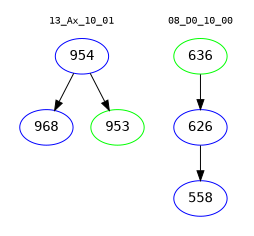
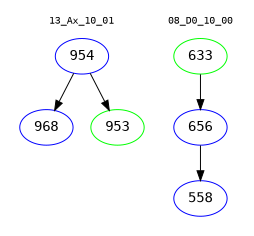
(200, 56) -> (200, 56)
(200, 127) -> (200, 127)
